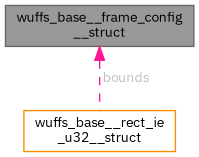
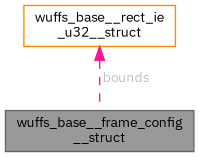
(100, 86) -> (100, 86)
